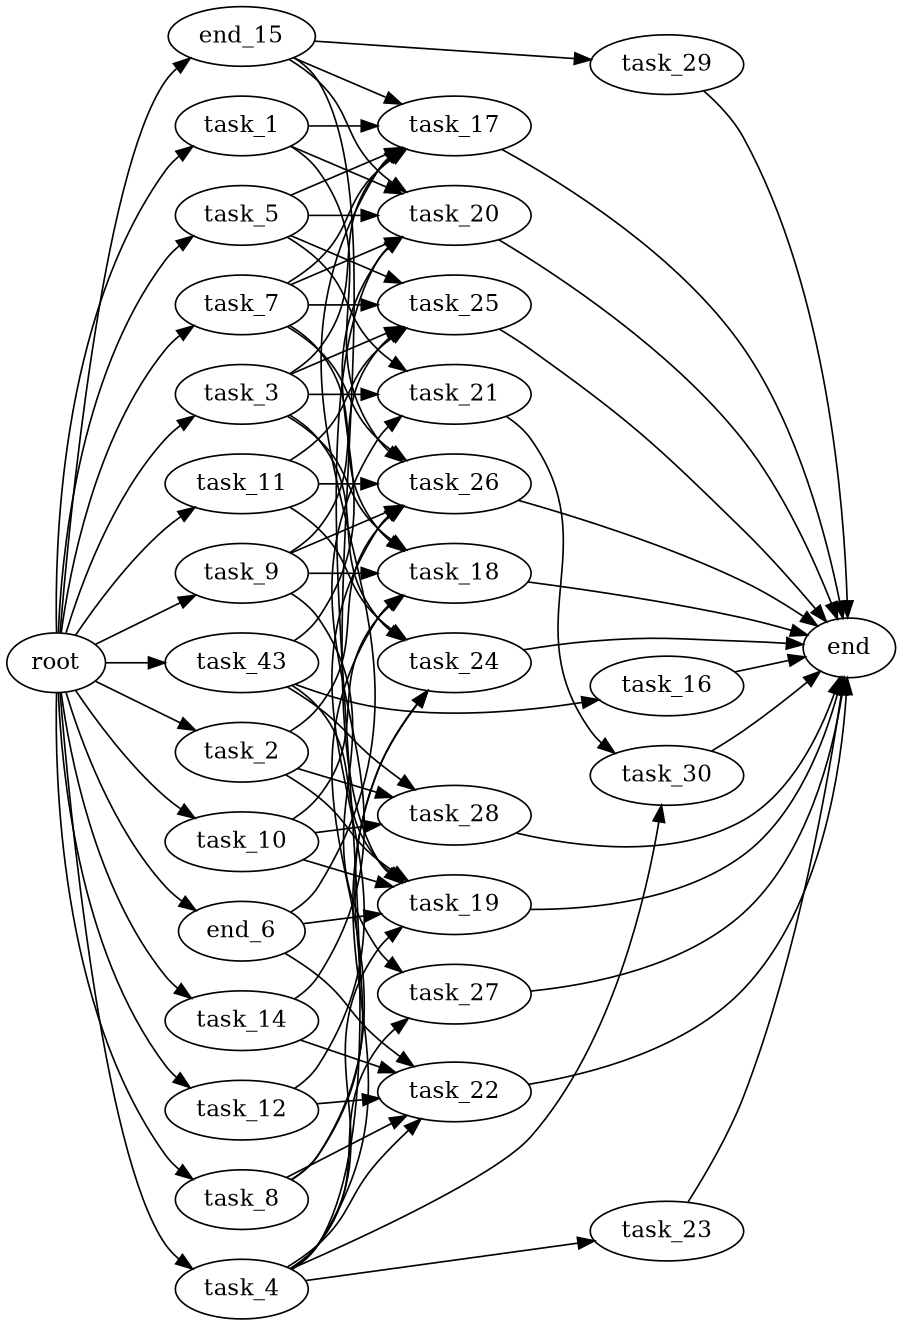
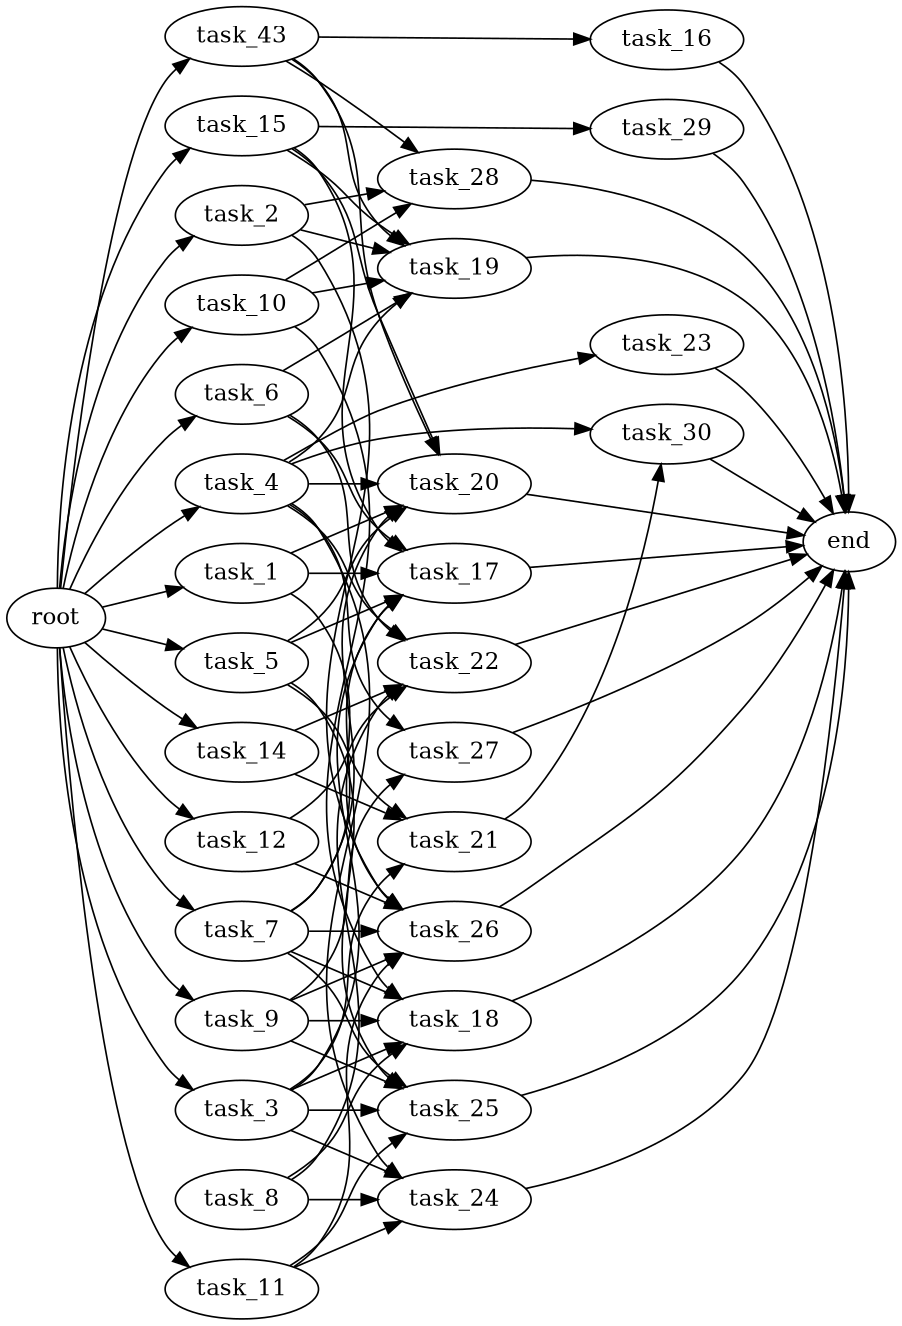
(242, 36) -> (242, 126)
(74, 918) -> none
(242, 931) -> (242, 394)
